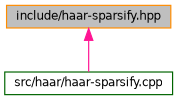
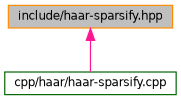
(89, 83) -> (90, 83)
